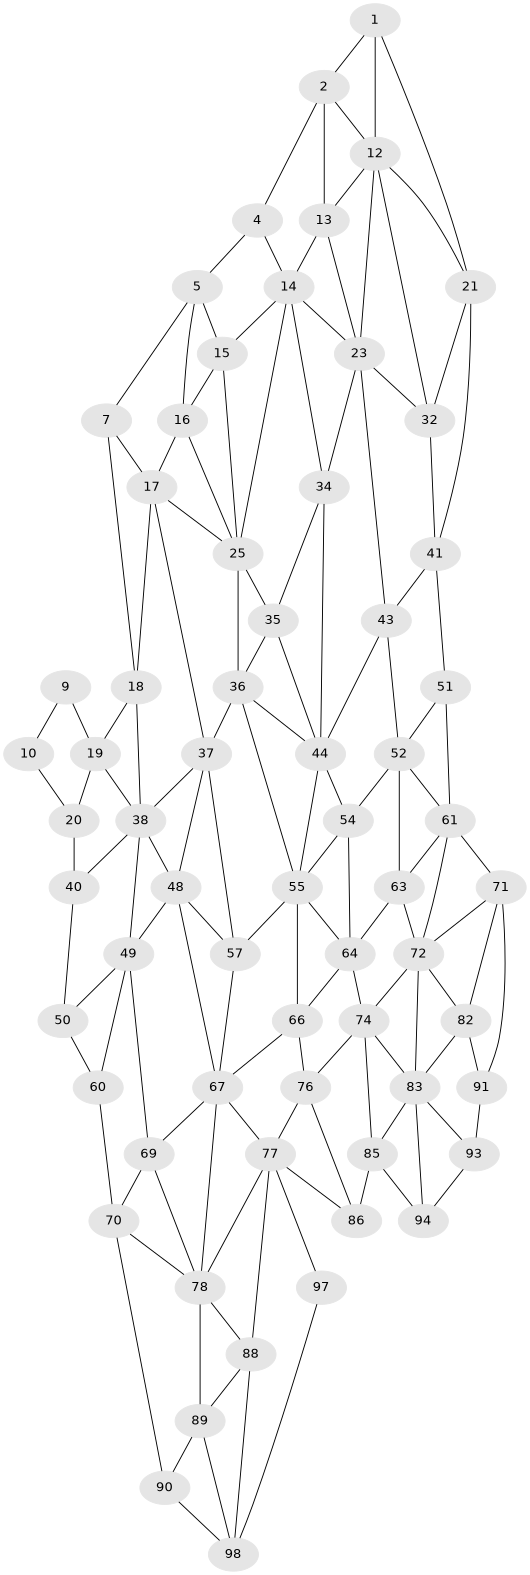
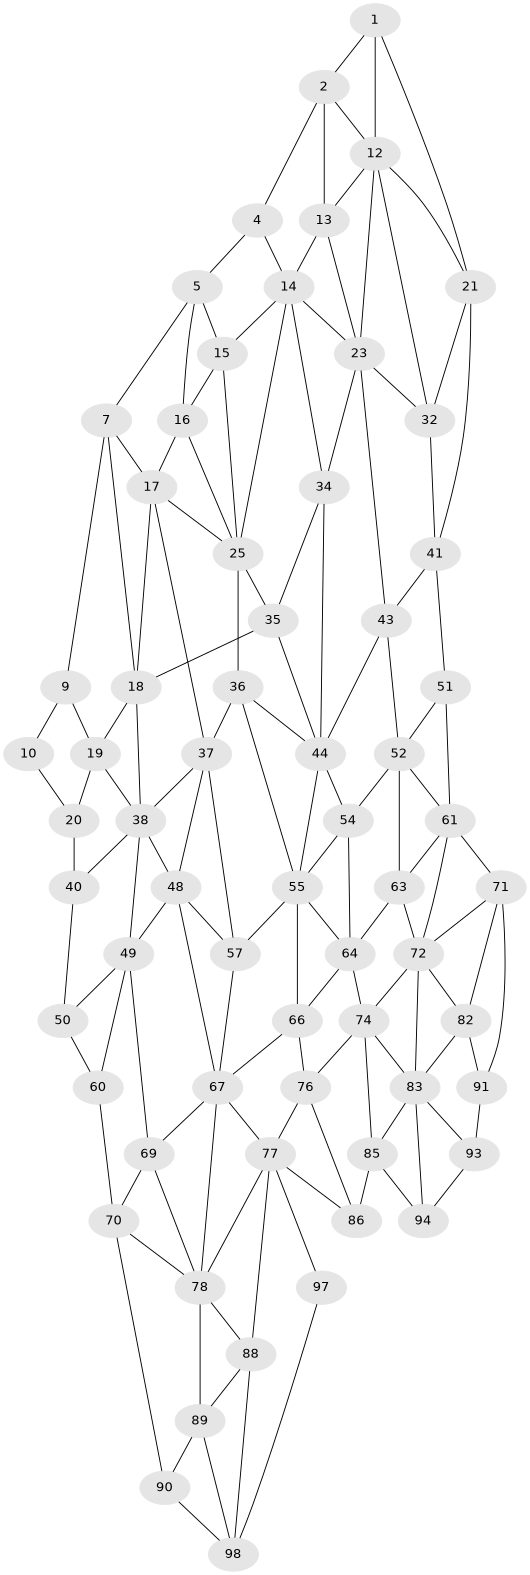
none -> (86, 554)
(256, 654) -> (205, 654)
